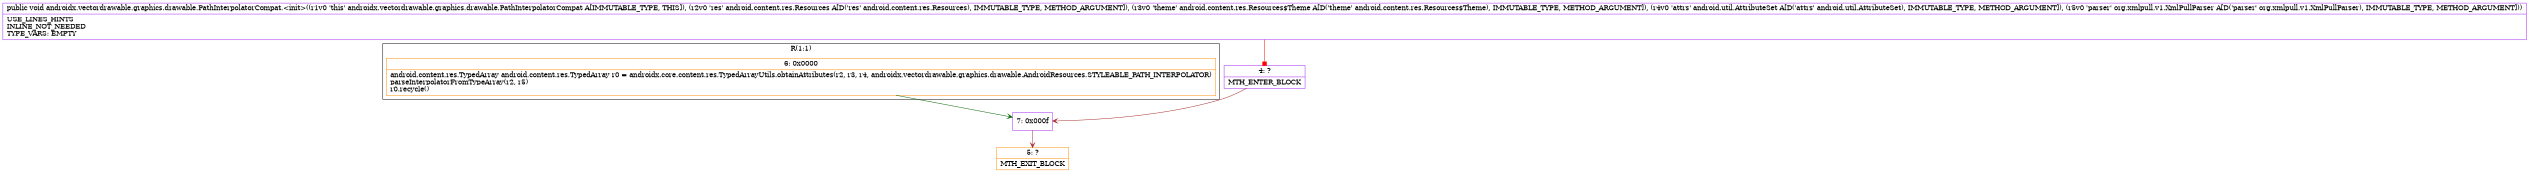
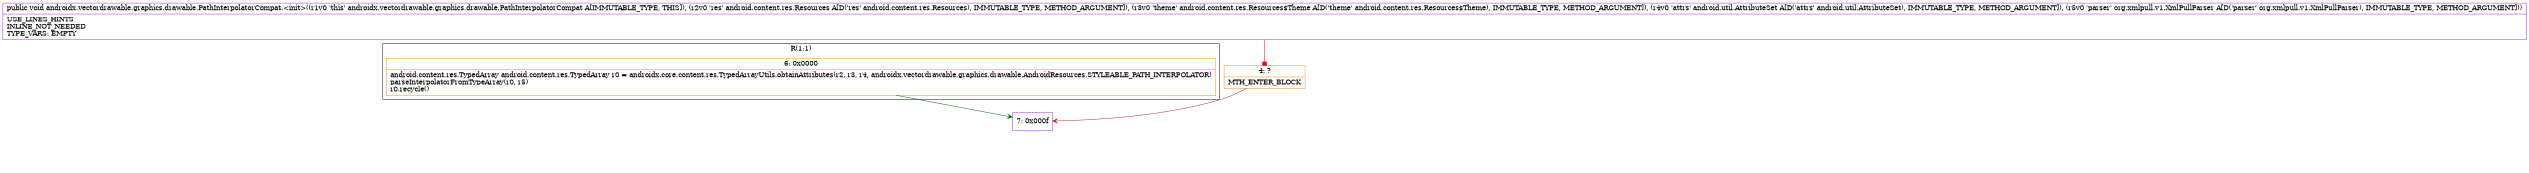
(1265, 77) -> (1265, 77)
(459, 82) -> (459, 82)
(1033, 159) -> none
